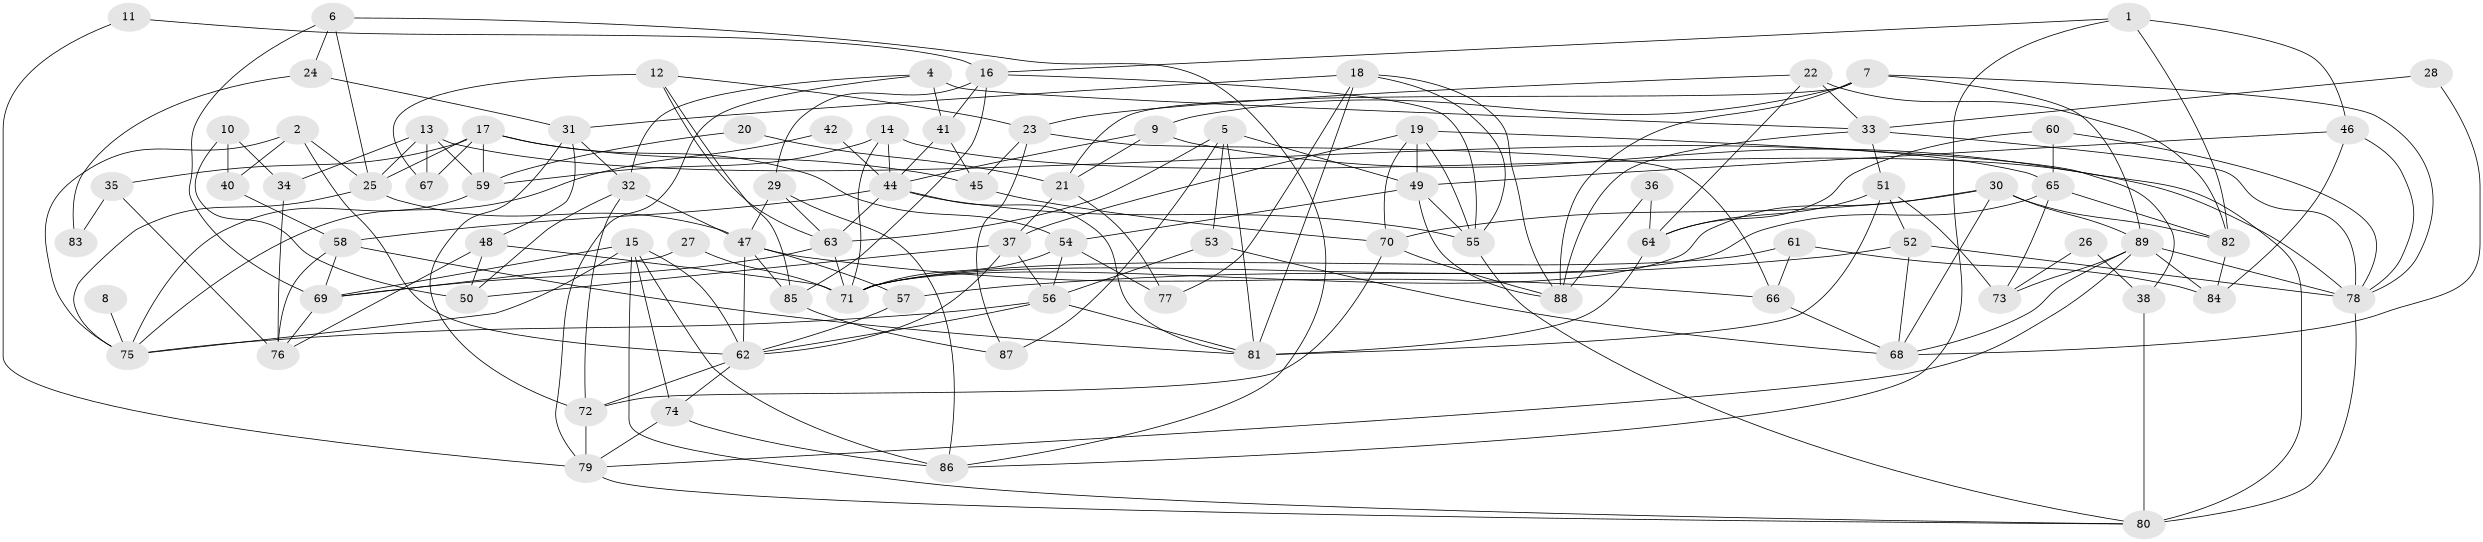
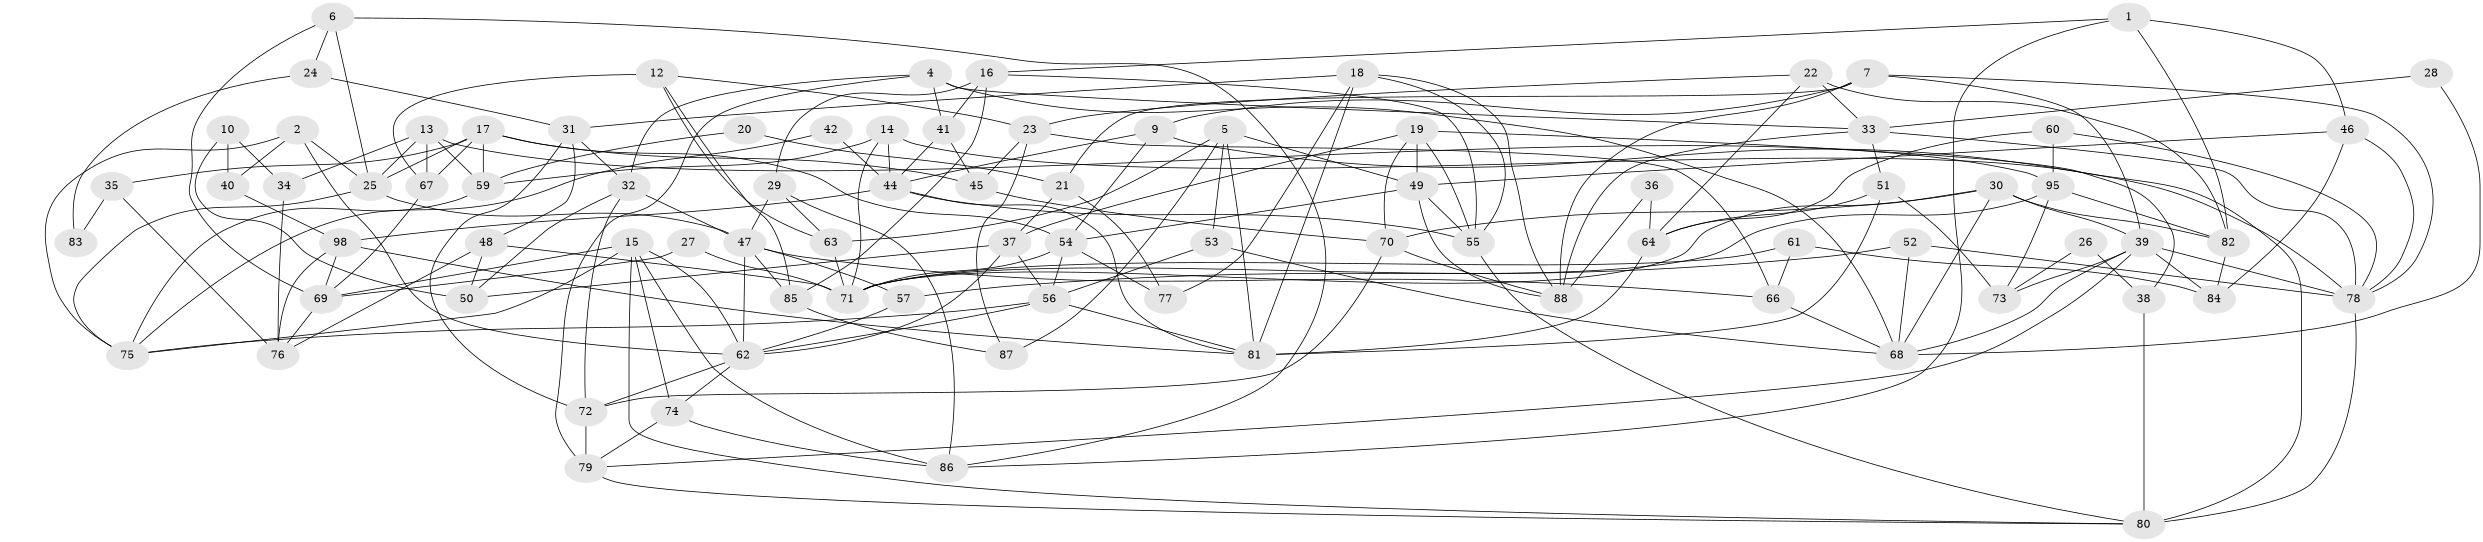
(129, 17) -> none
none -> (1486, 121)
(1109, 158) -> (1111, 186)
(2053, 186) -> (2053, 186)
(1895, 210) -> none
(864, 211) -> none
(341, 243) -> (341, 243)
(2142, 243) -> (2142, 243)
(565, 276) -> (371, 255)
(106, 299) -> none
